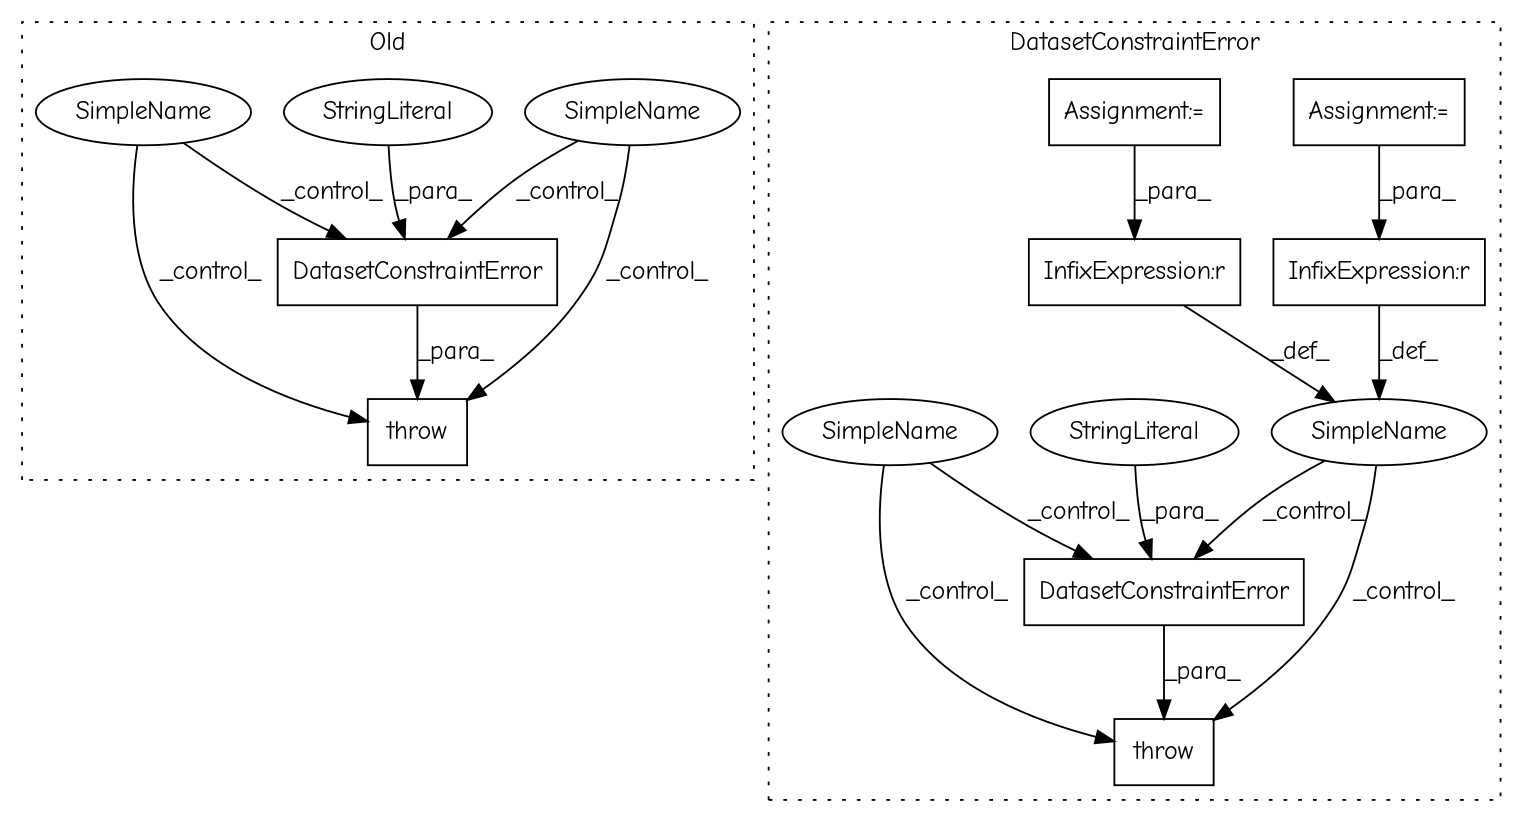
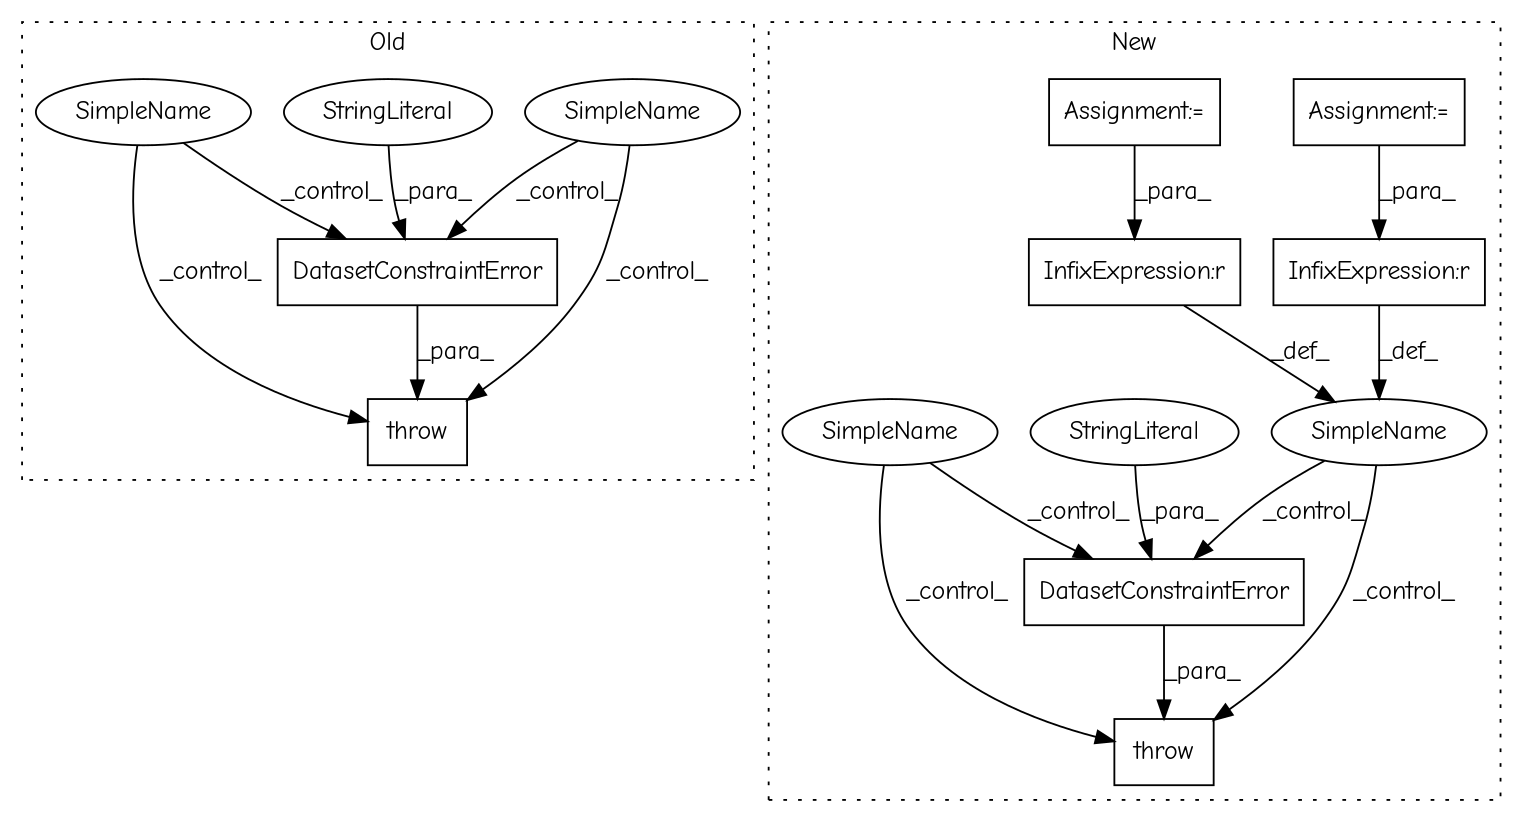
(1135, 43) -> (1135, 43)
